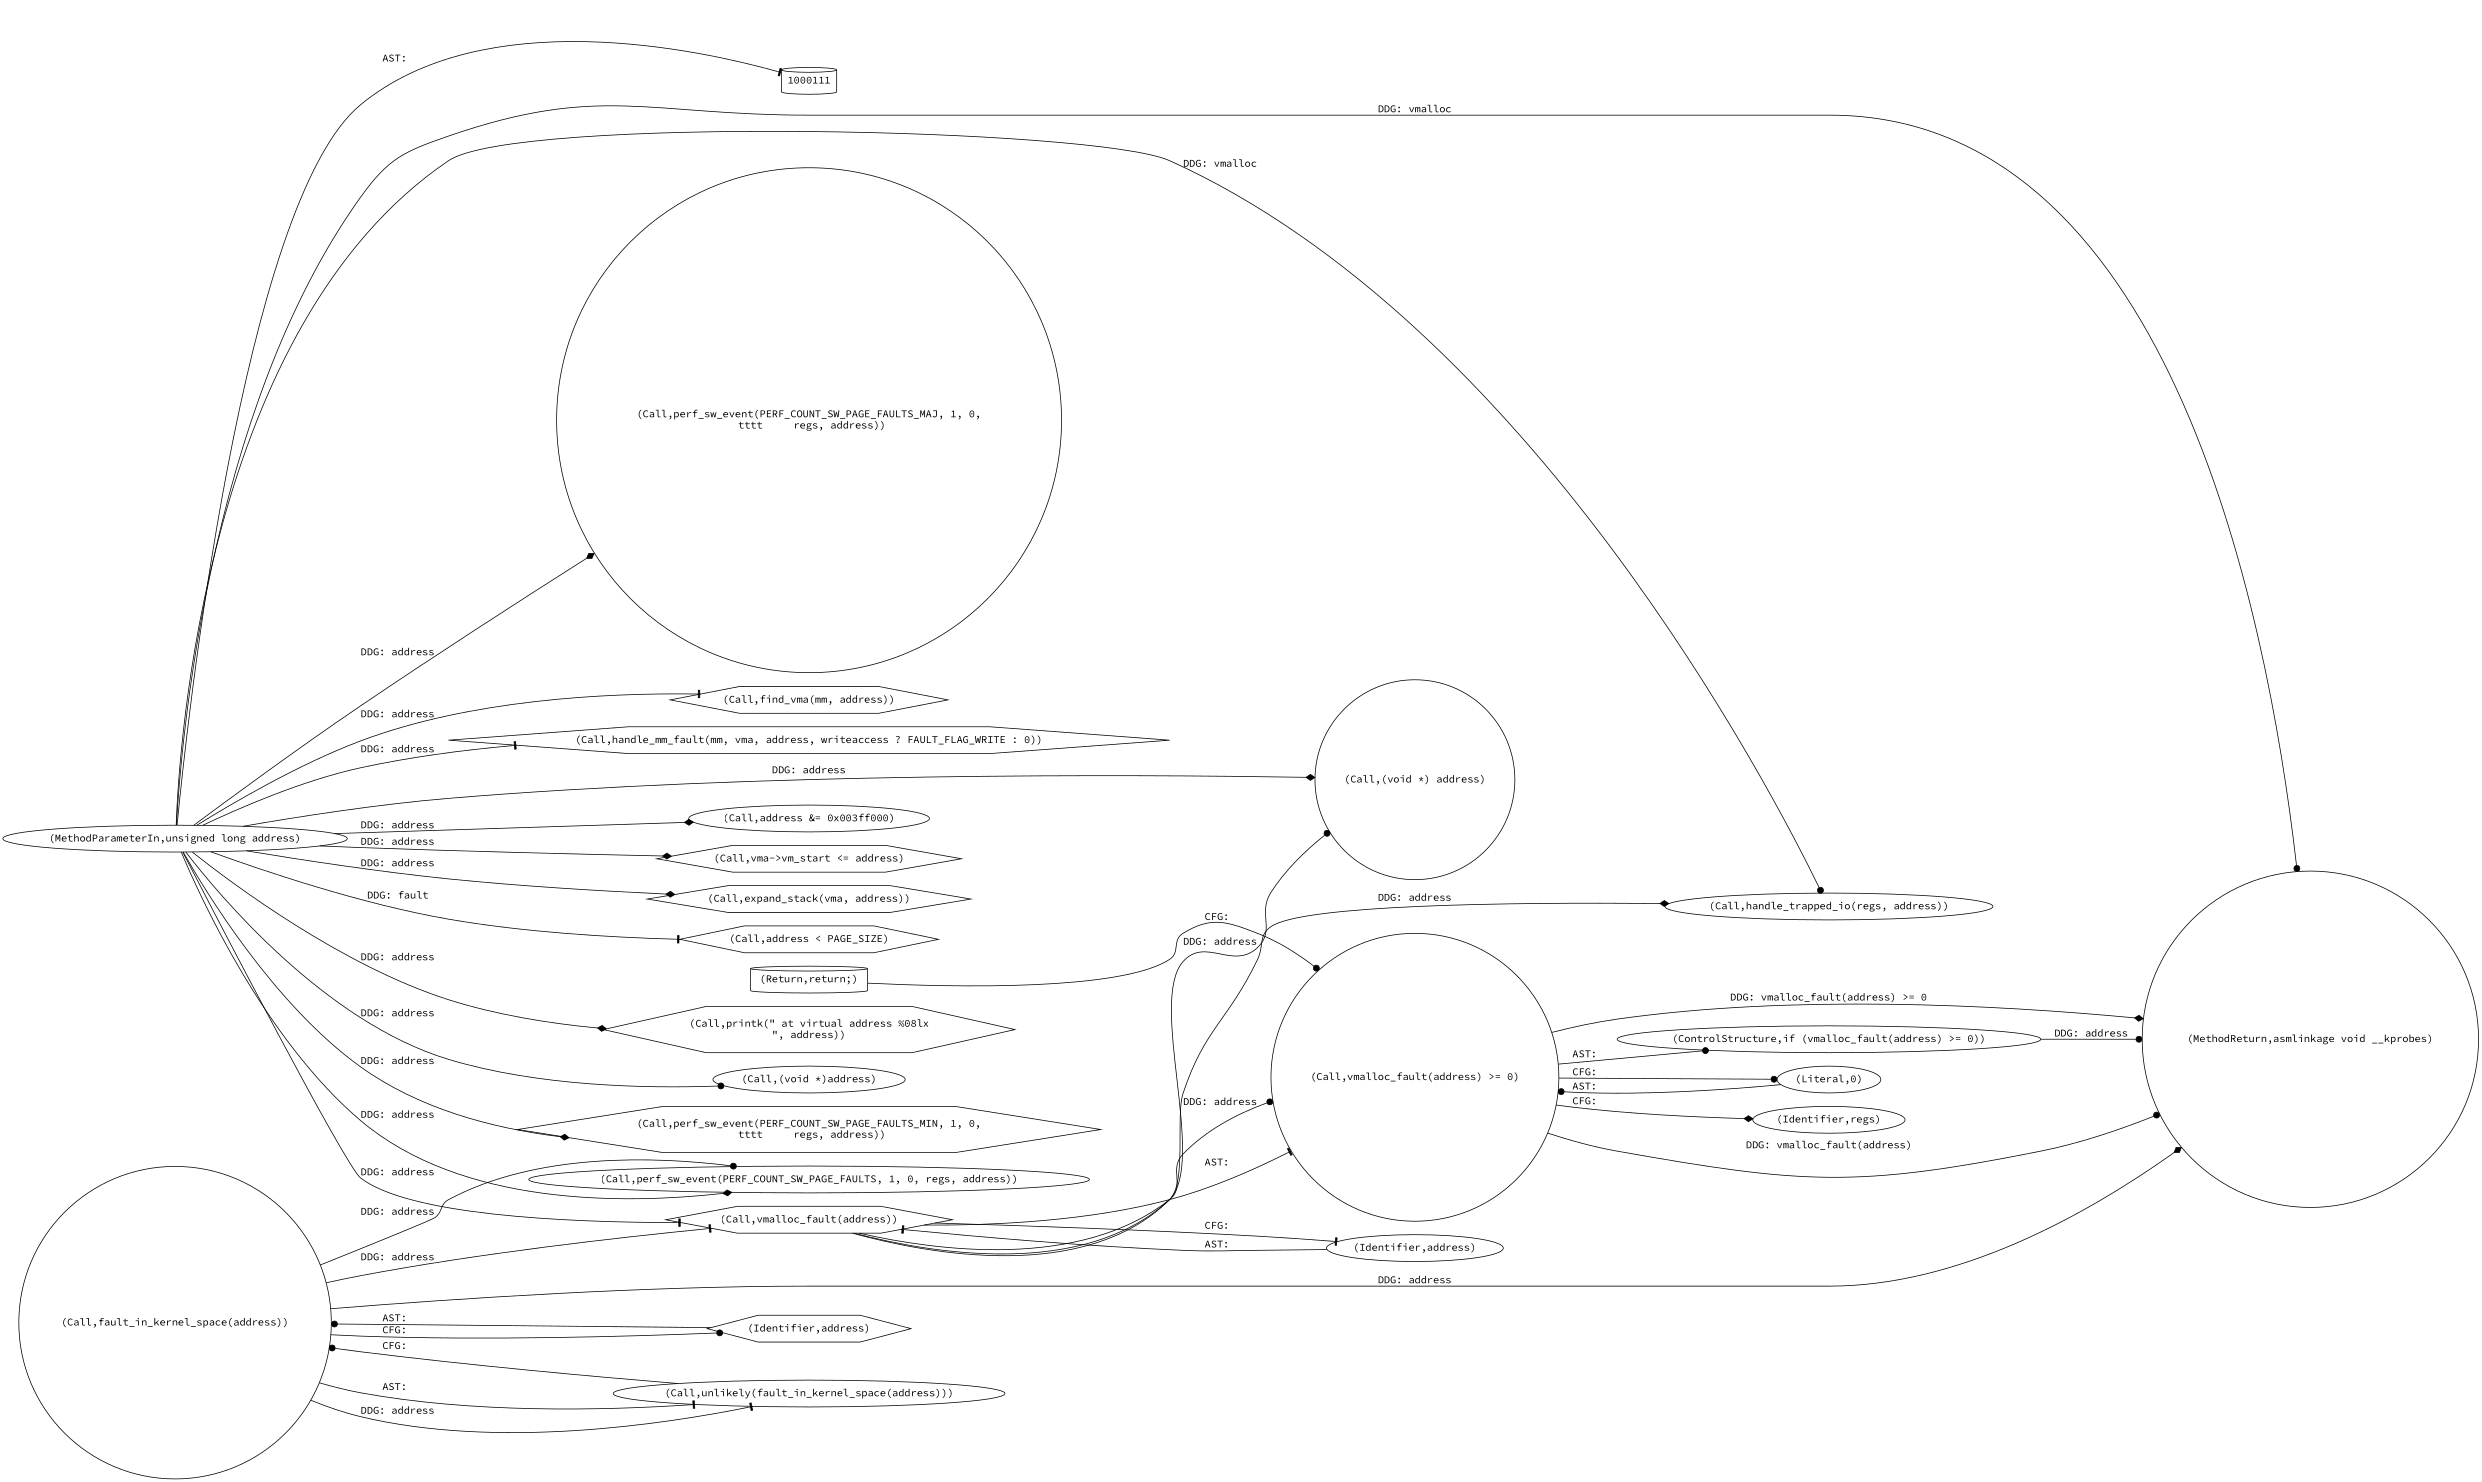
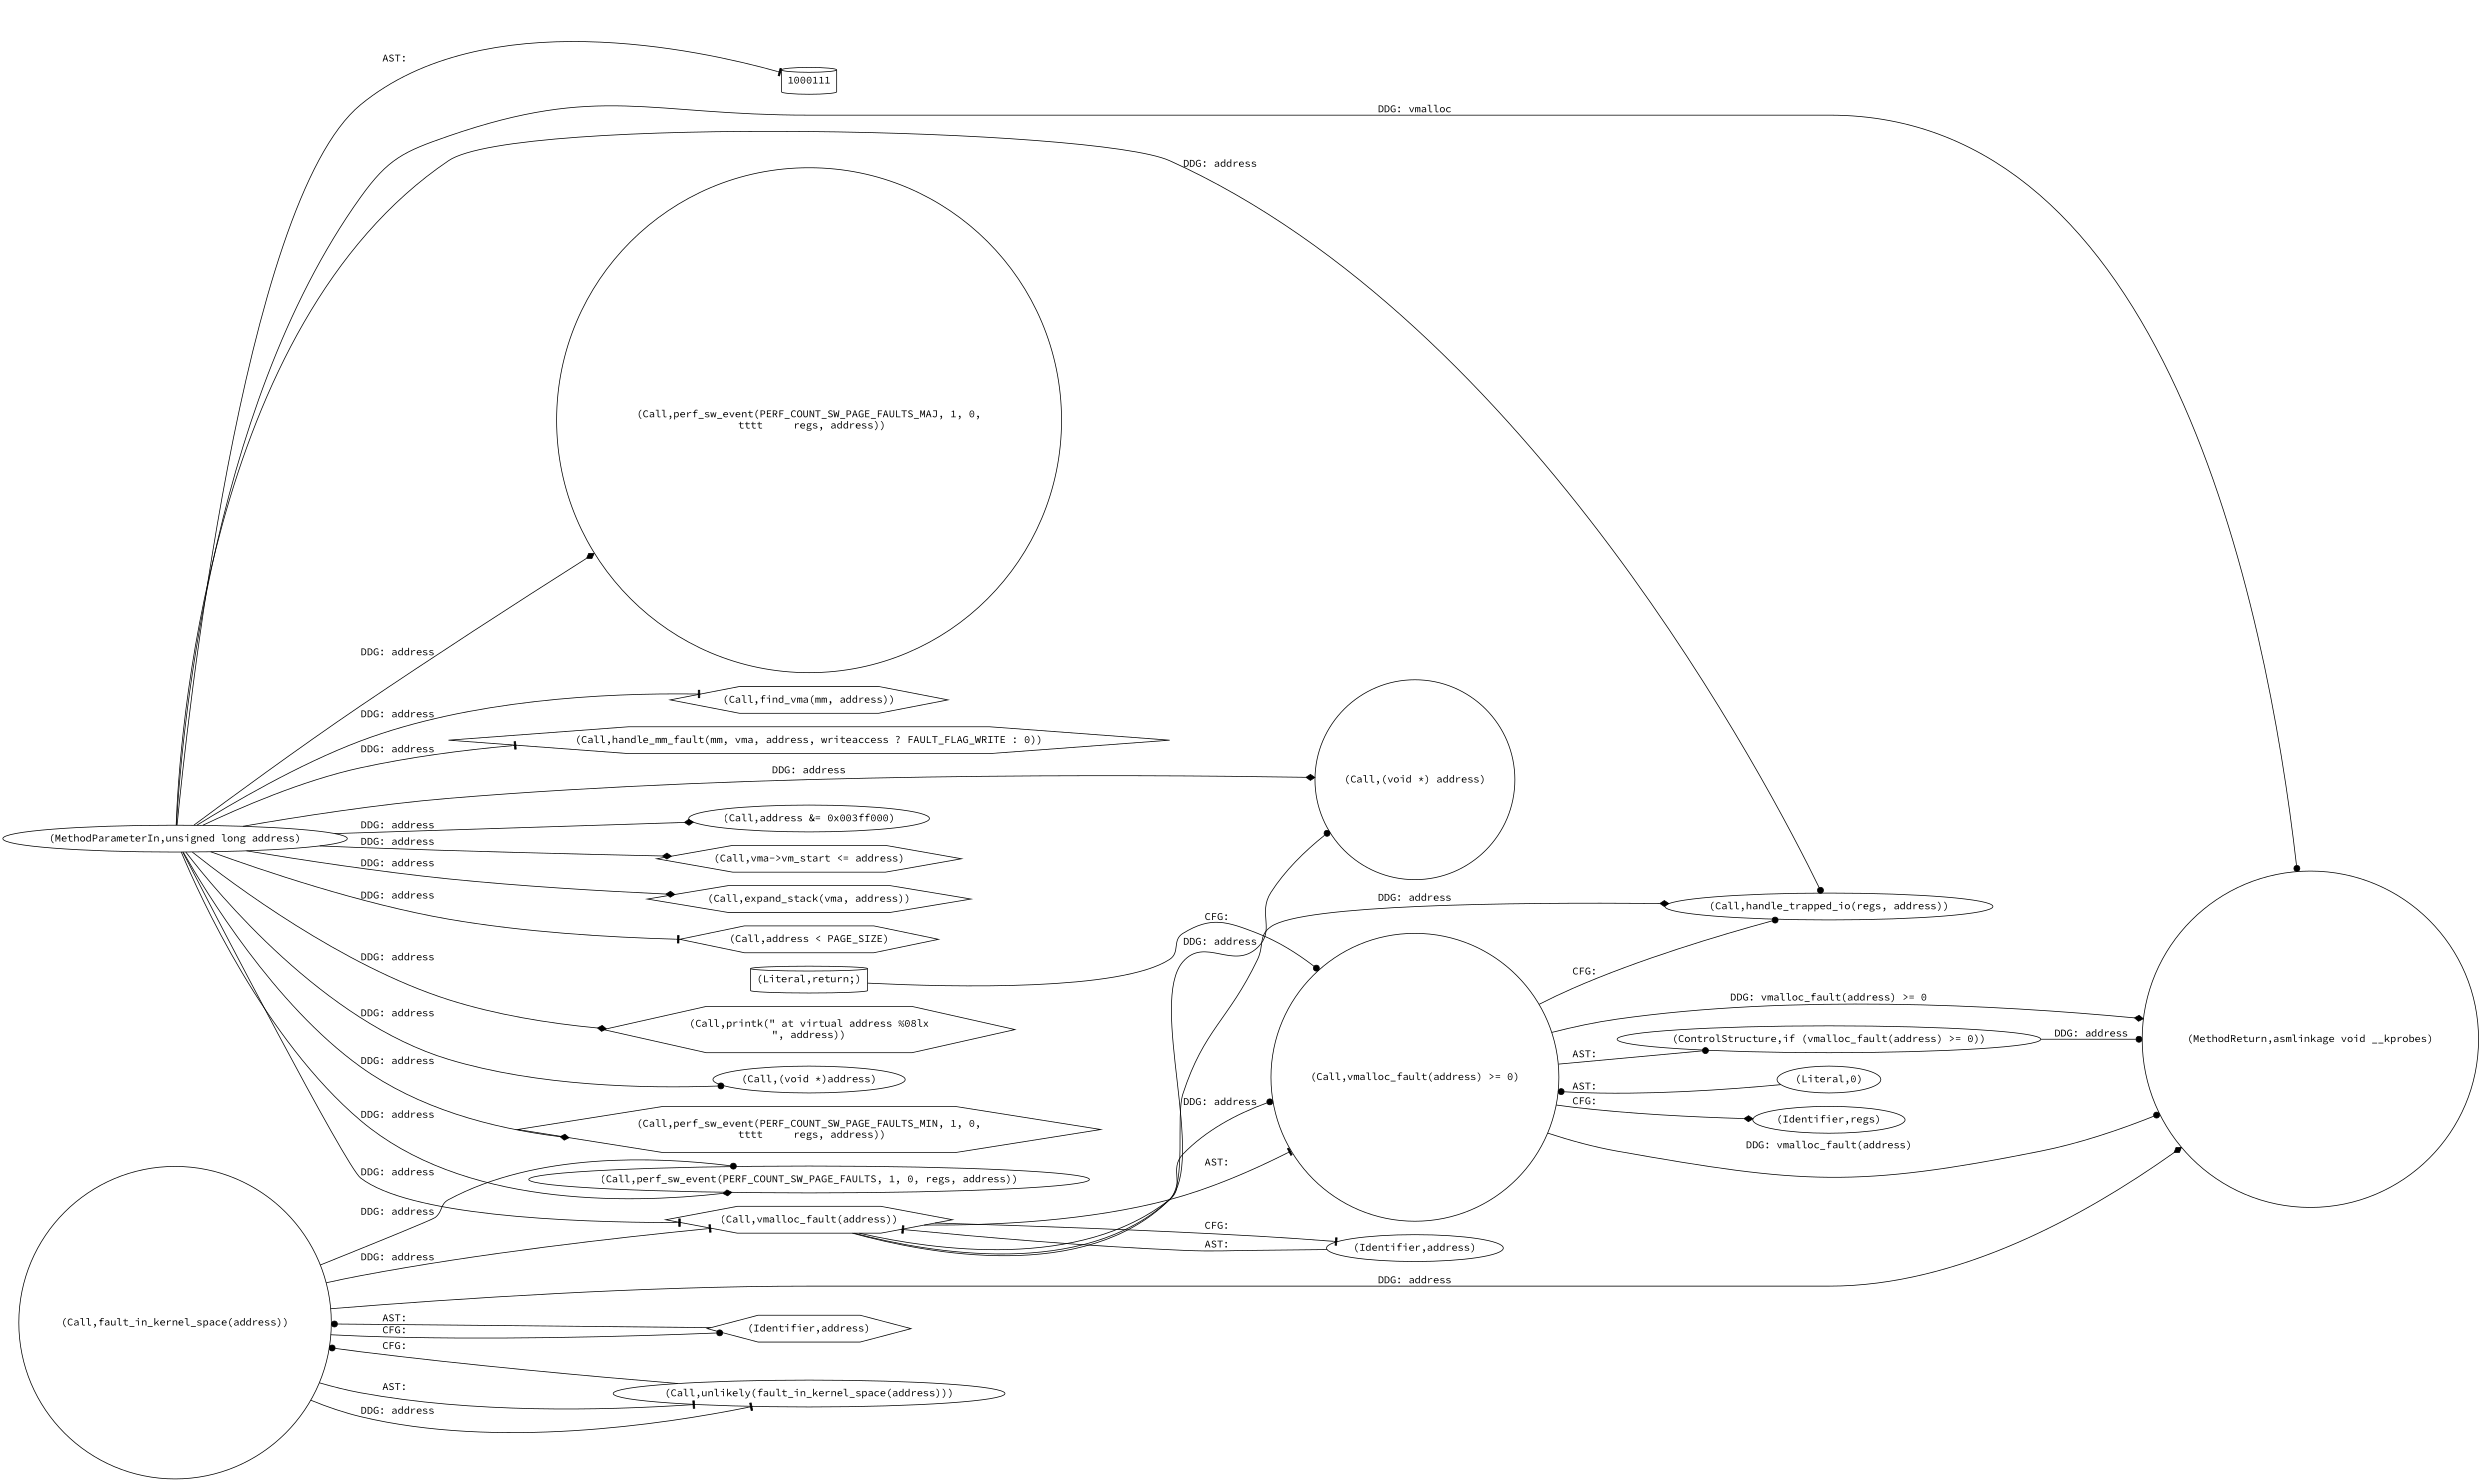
(1220, 164) -> (1220, 164)
(398, 896) -> (398, 896)
(809, 980) -> (809, 980)
(1665, 1079) -> (1654, 957)
